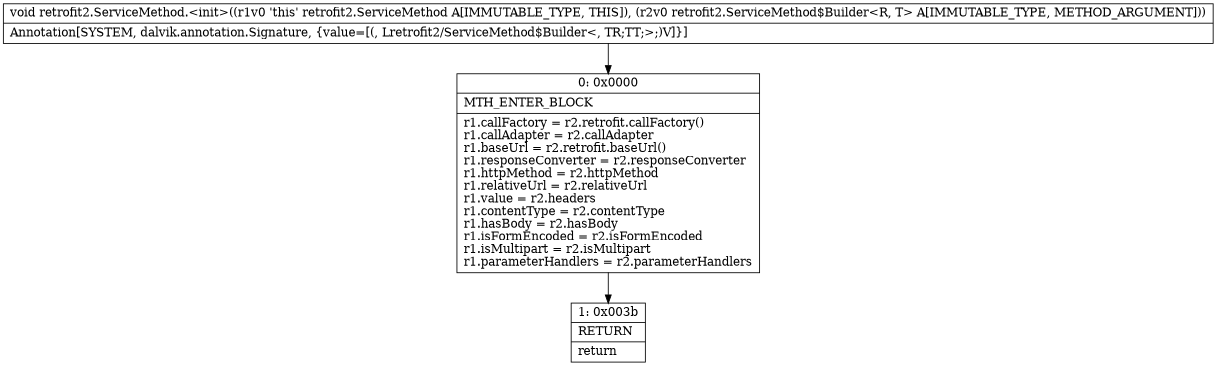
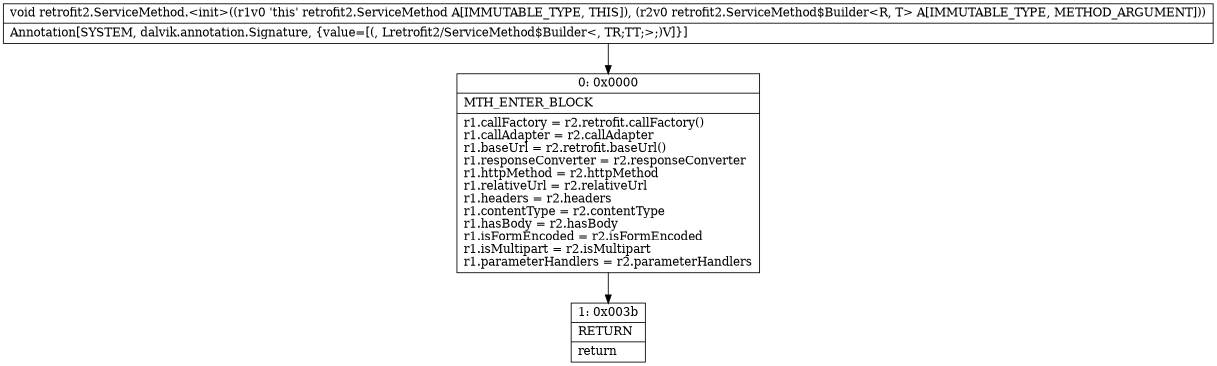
(530, 199) -> (538, 199)
